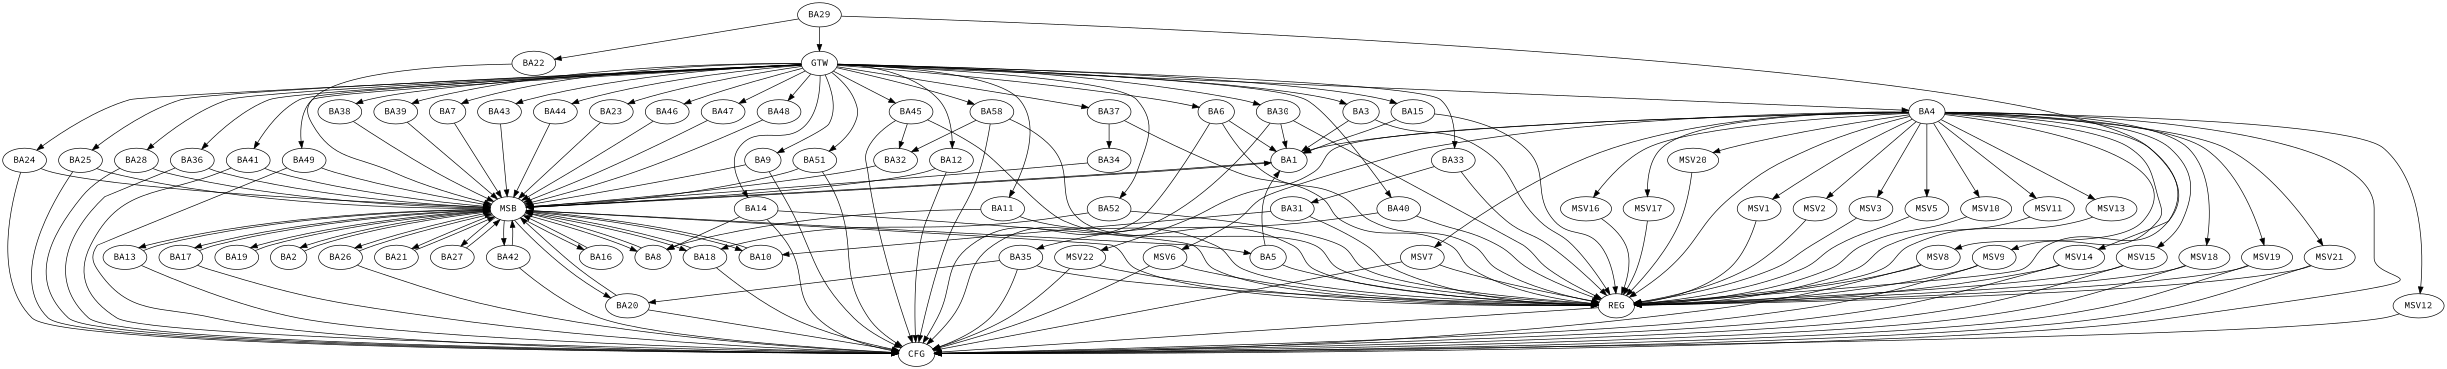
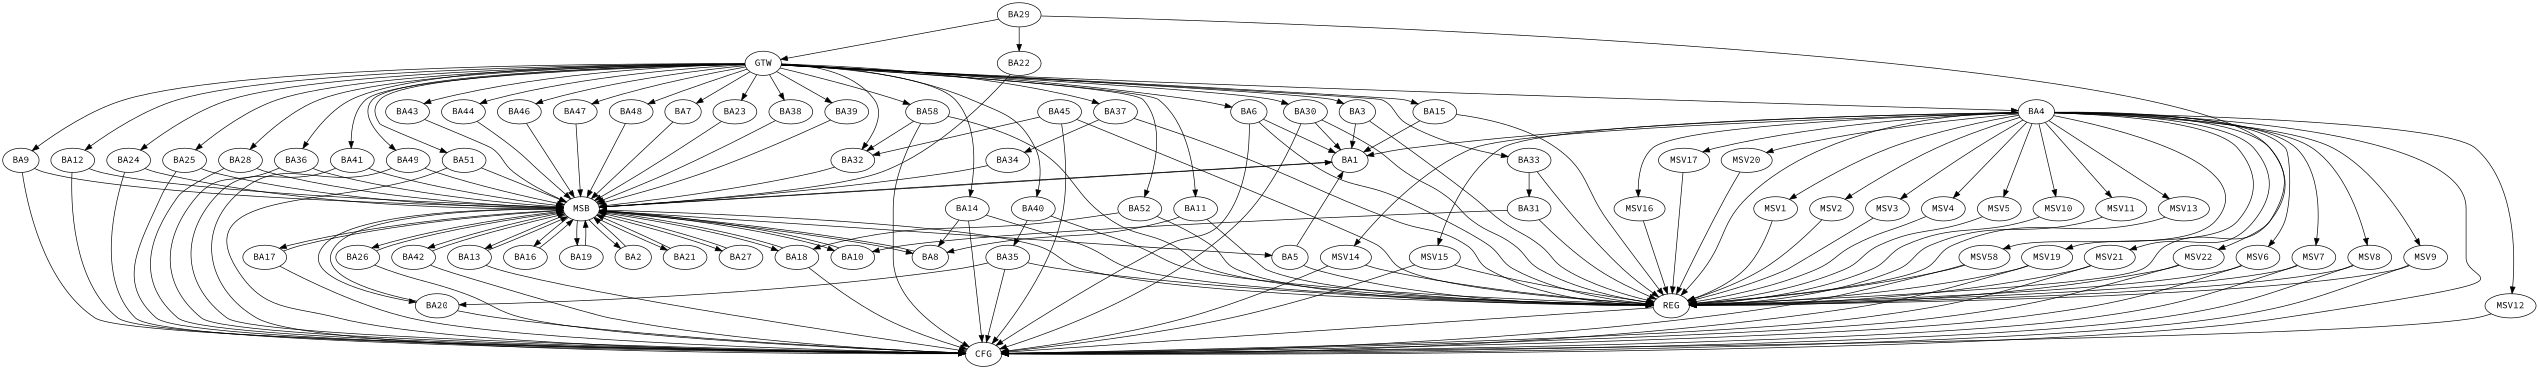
(861, 86) -> (854, 82)
none -> (1943, 209)
(2204, 257) -> (1984, 257)
